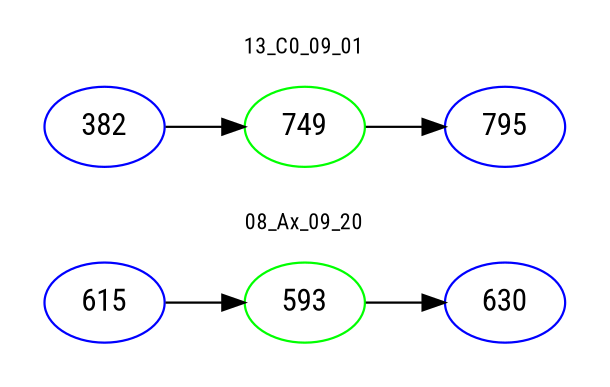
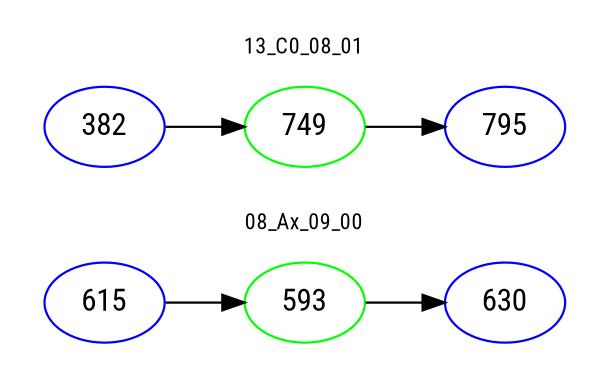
(305, 48) -> (305, 48)
(305, 224) -> (305, 224)
